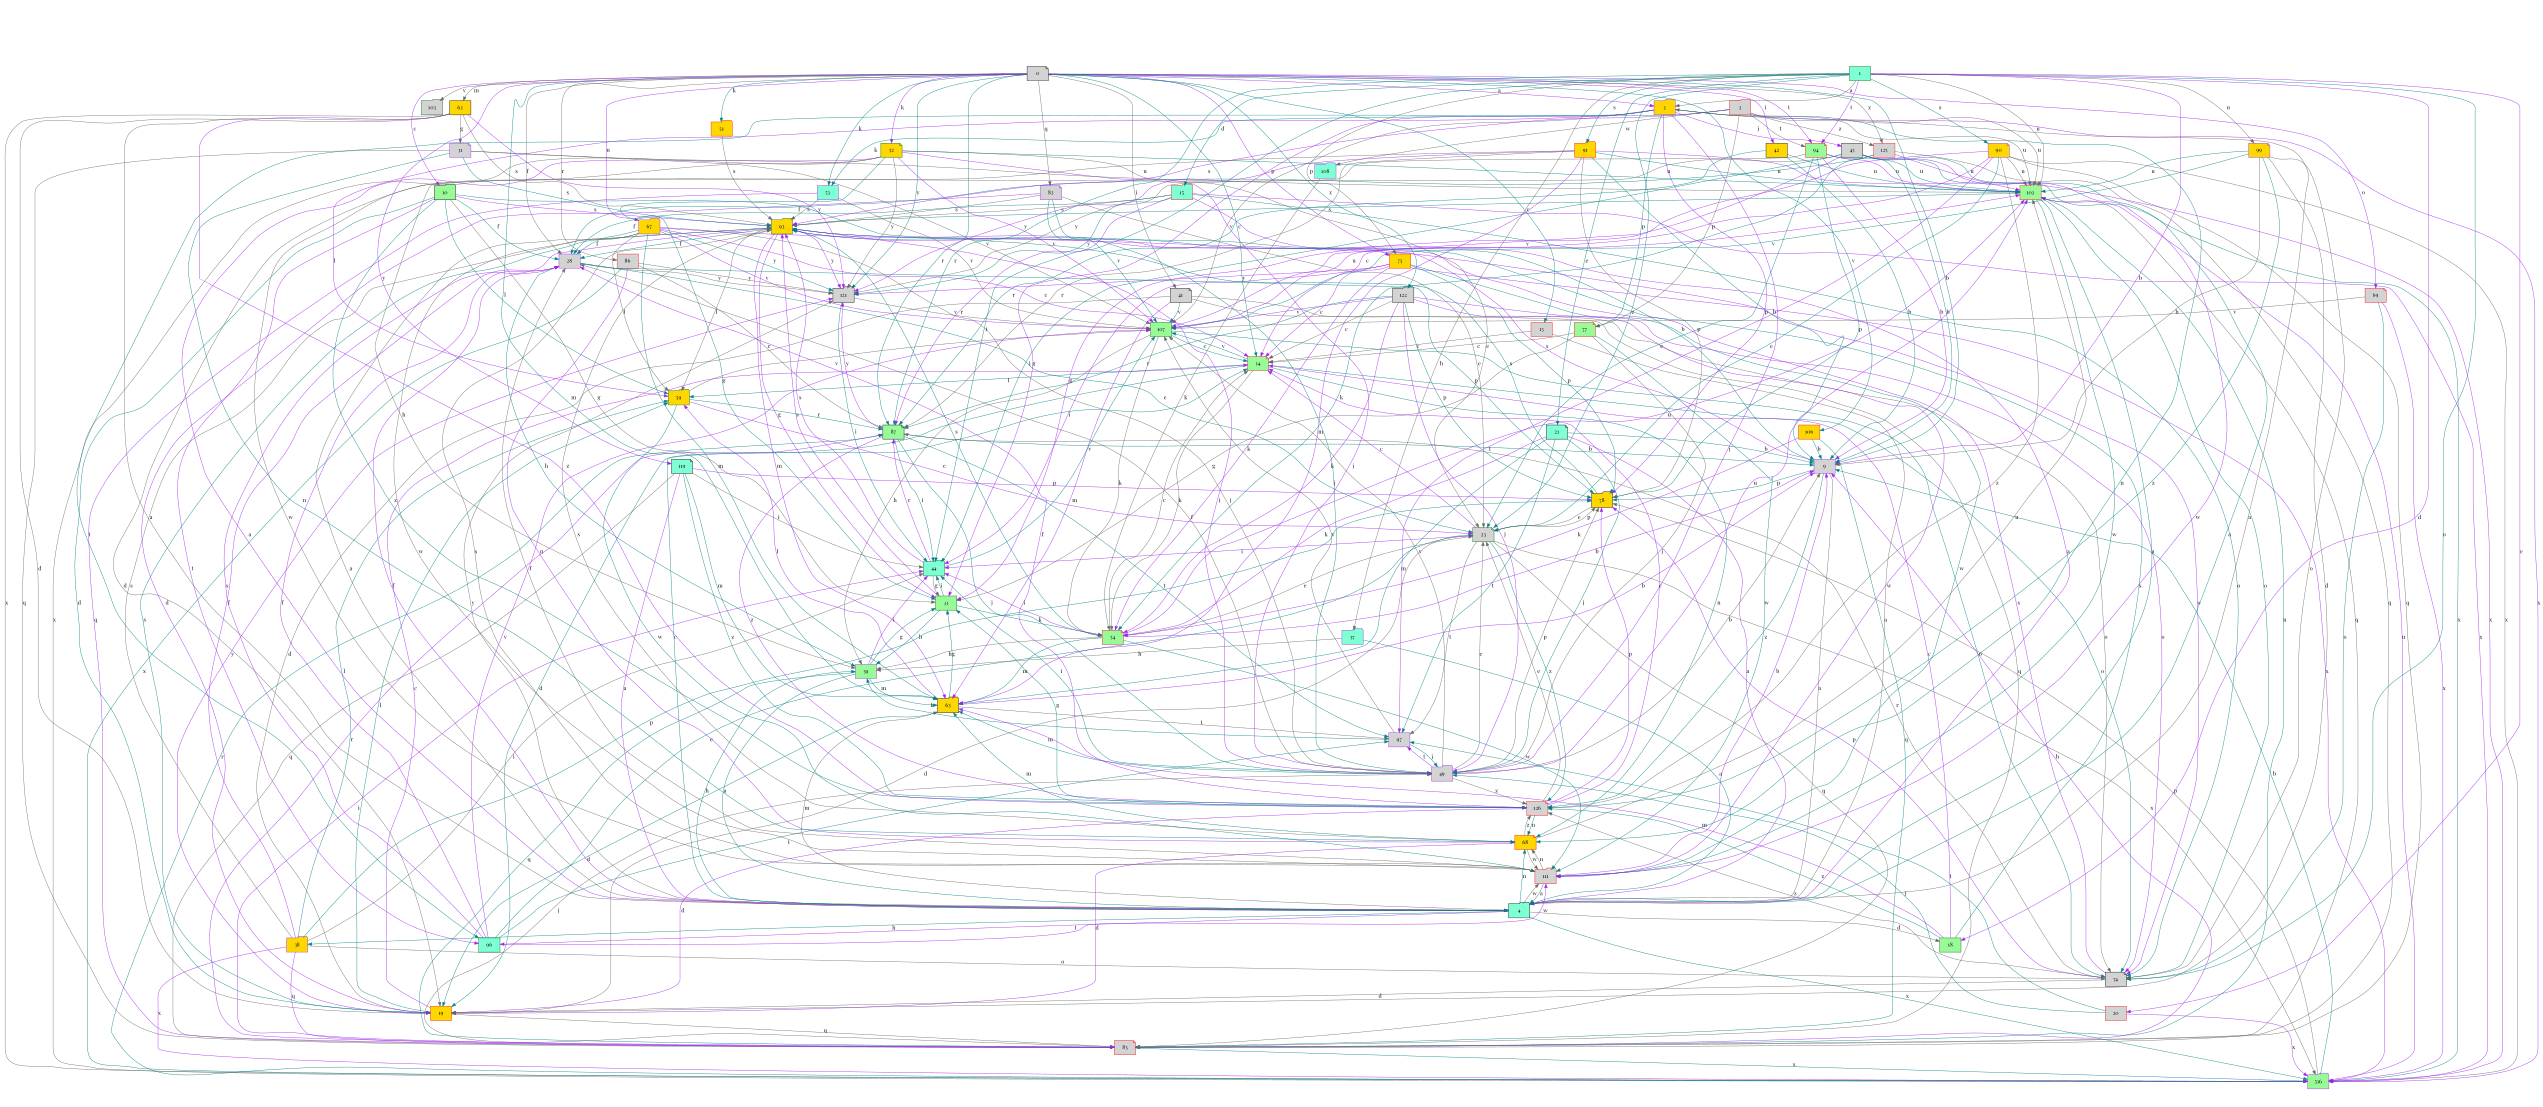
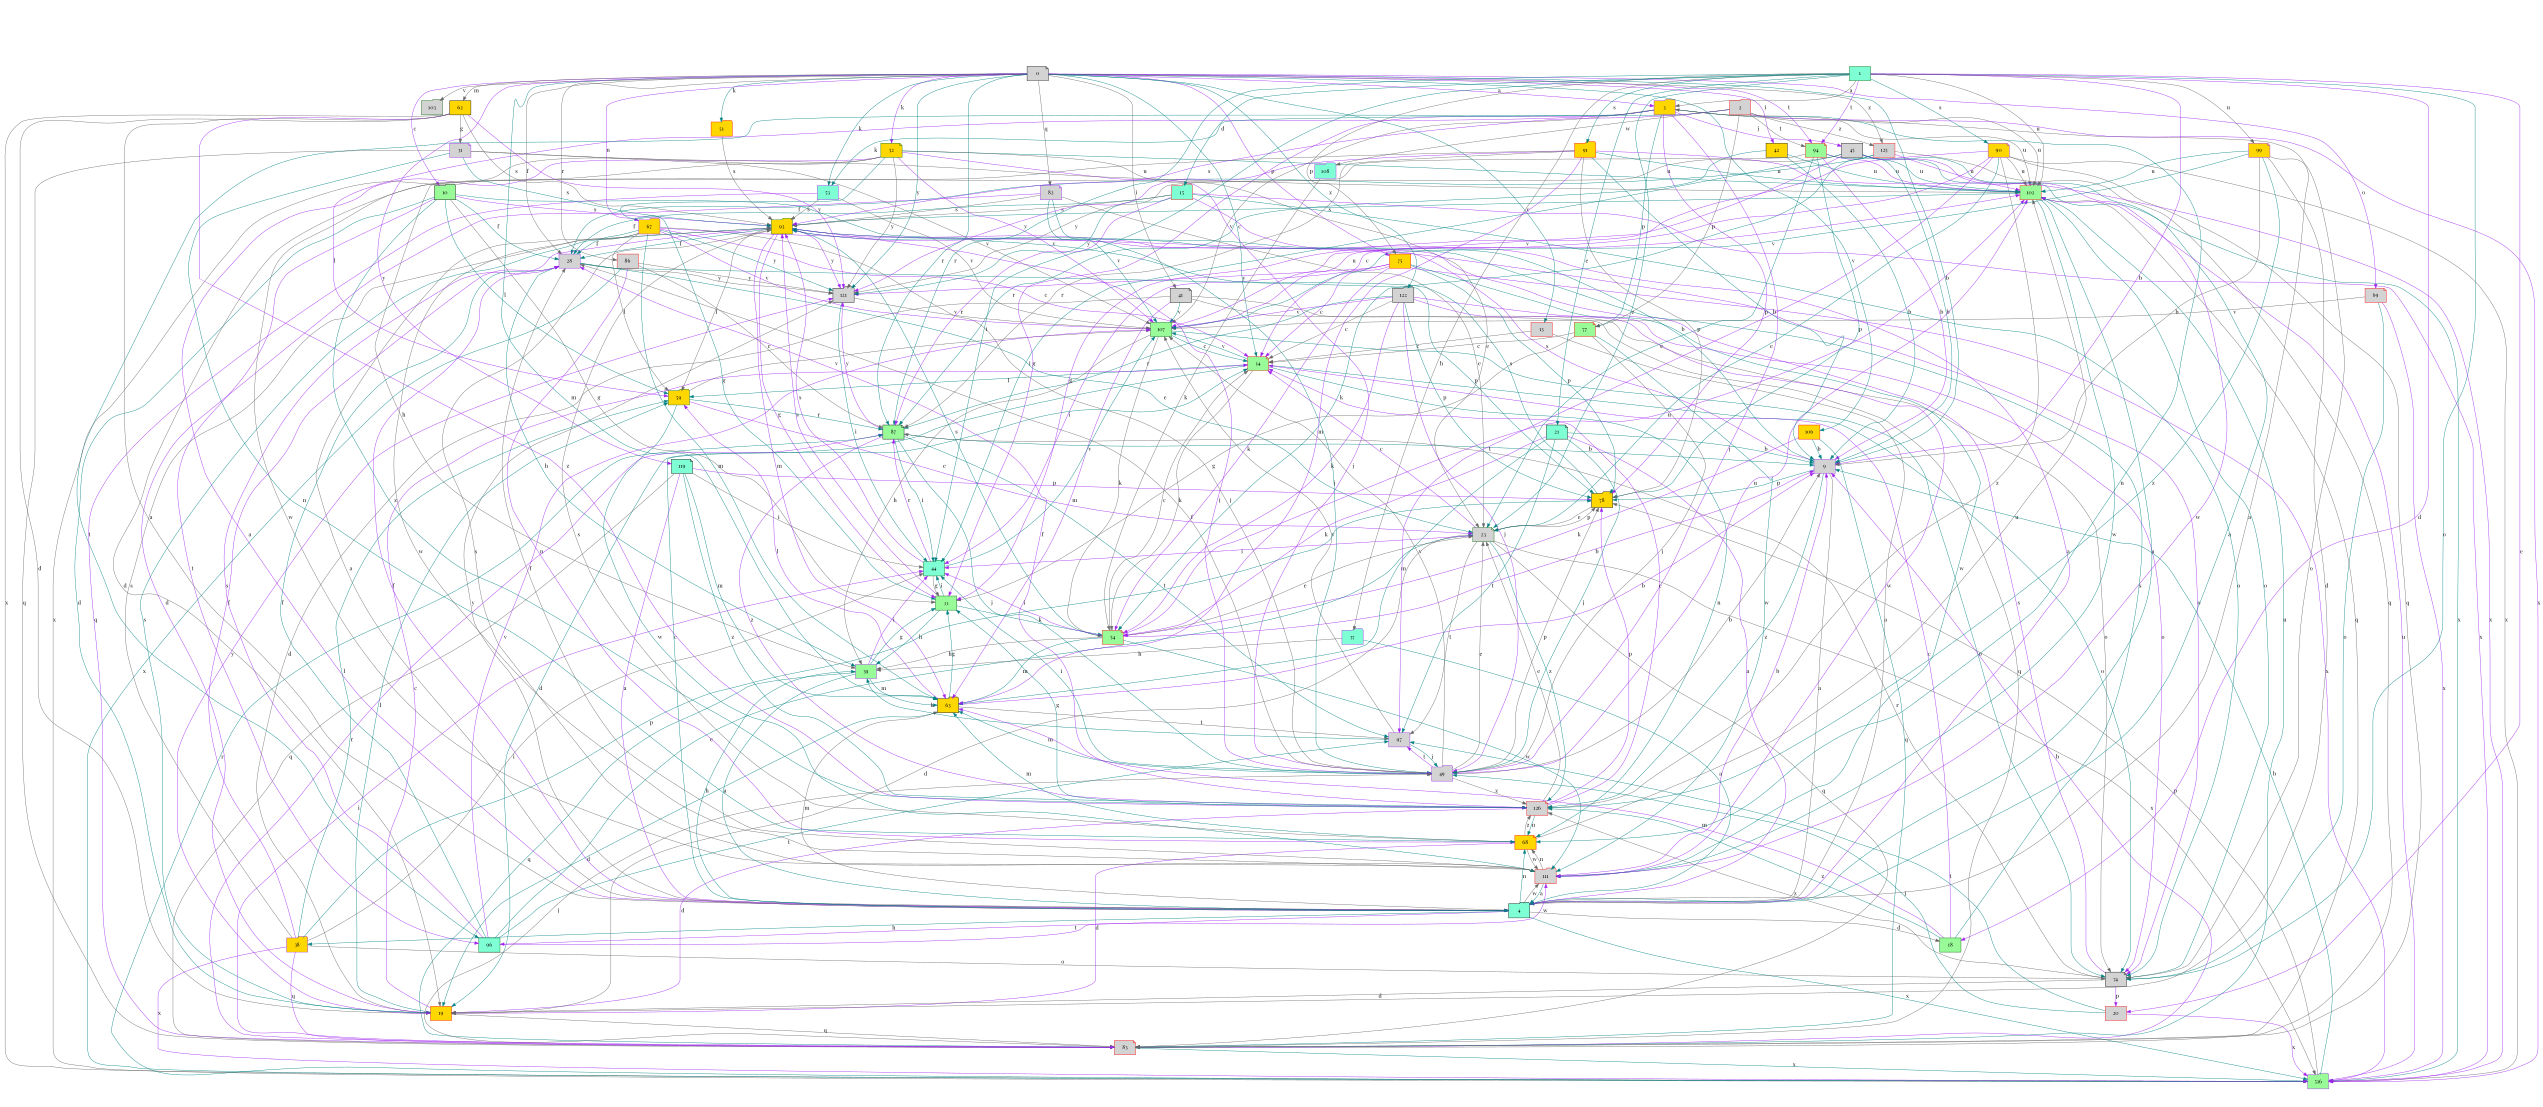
(292, 546) -> (292, 546)
(1858, 751) -> (2116, 994)
